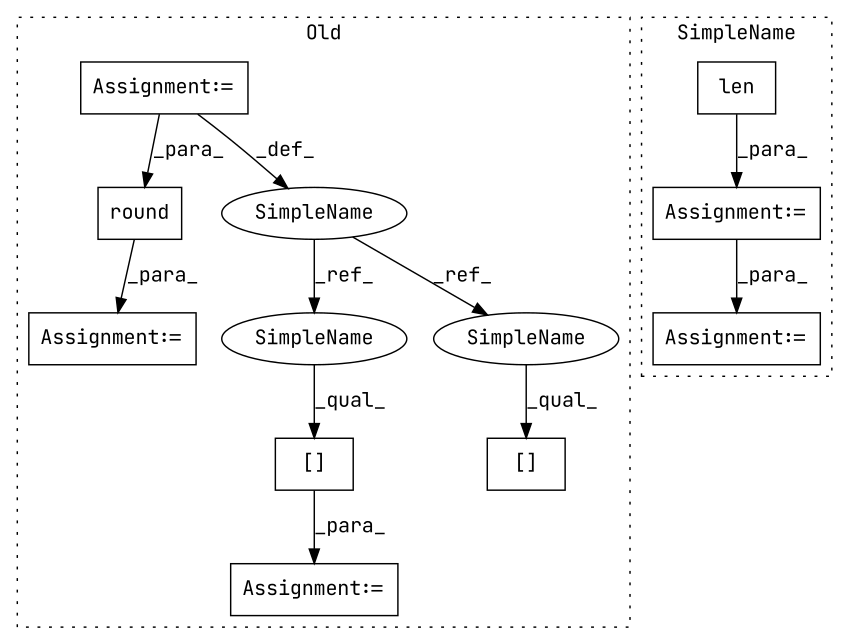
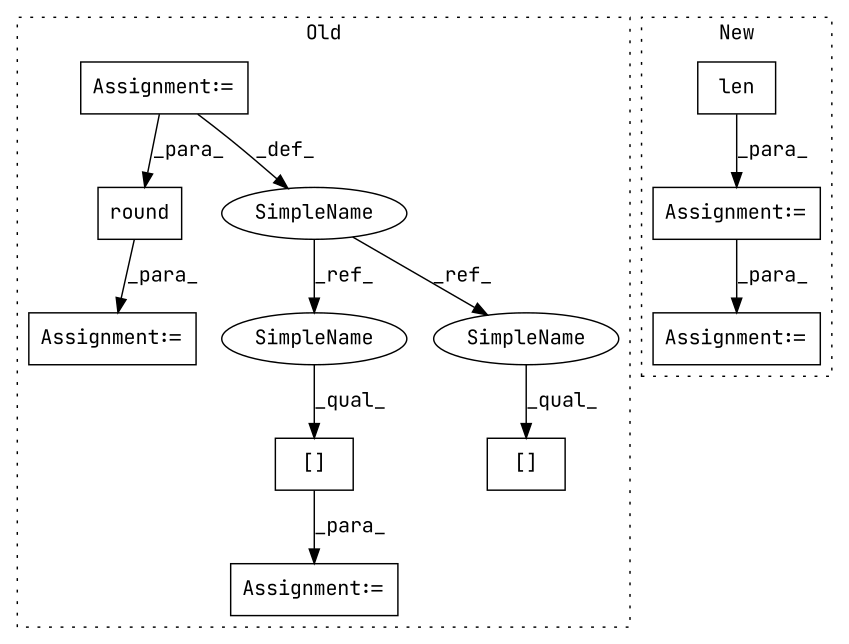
(737, 34) -> (737, 34)
